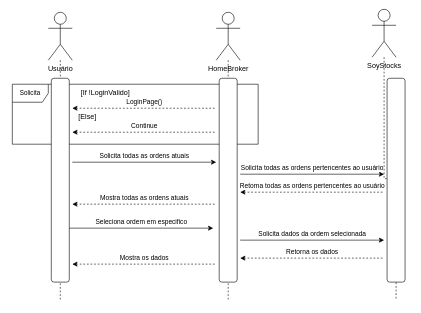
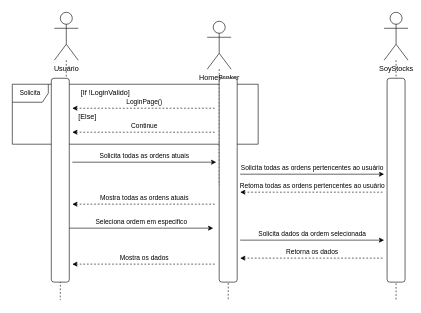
(384, 33) -> (396, 36)
(60, 36) -> (66, 36)
(228, 36) -> (219, 45)
